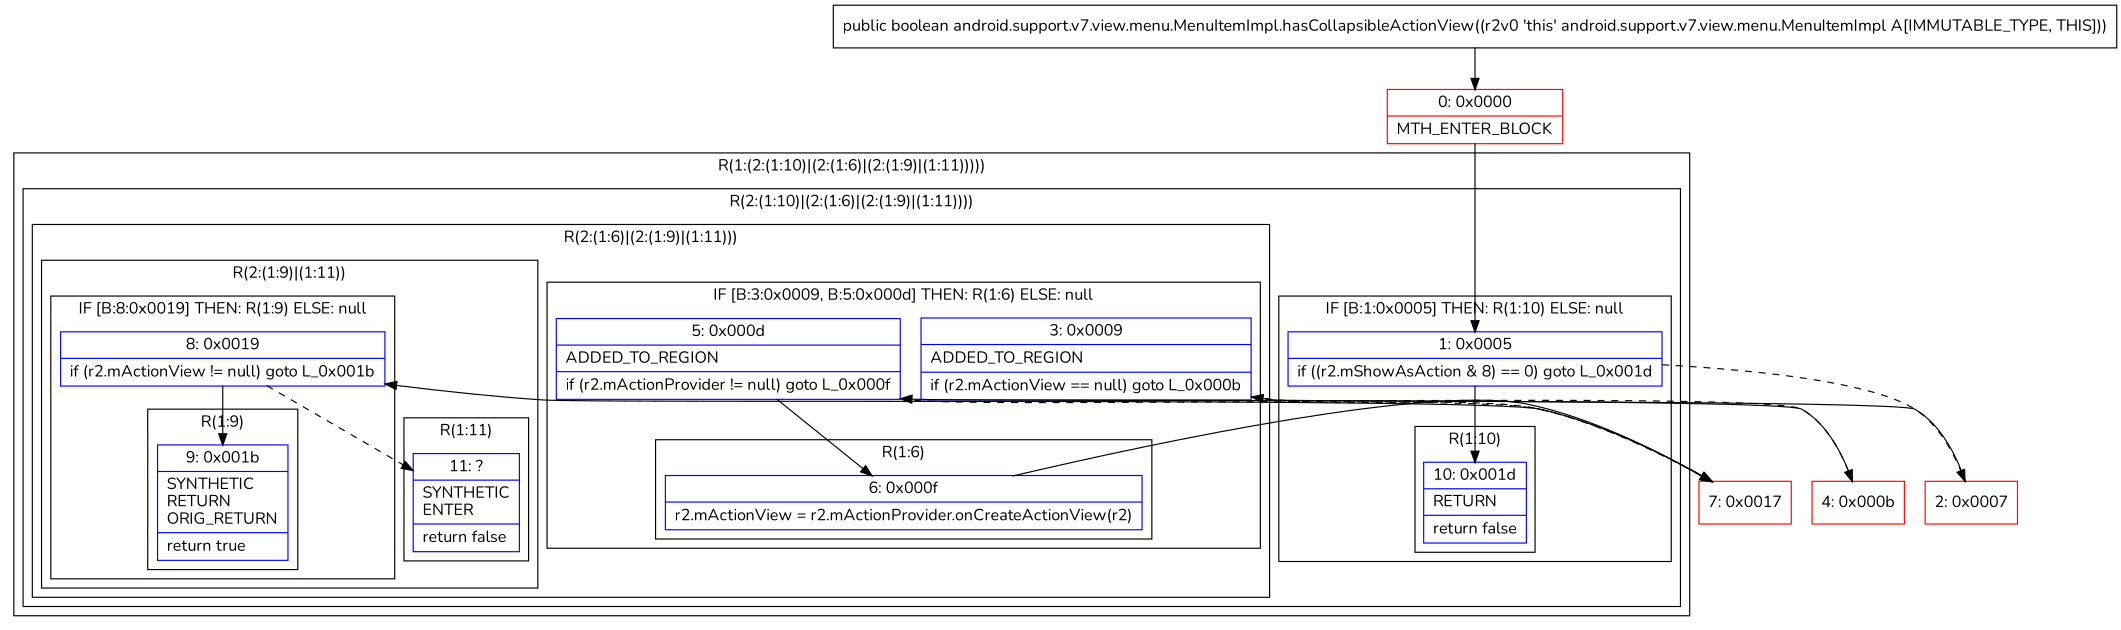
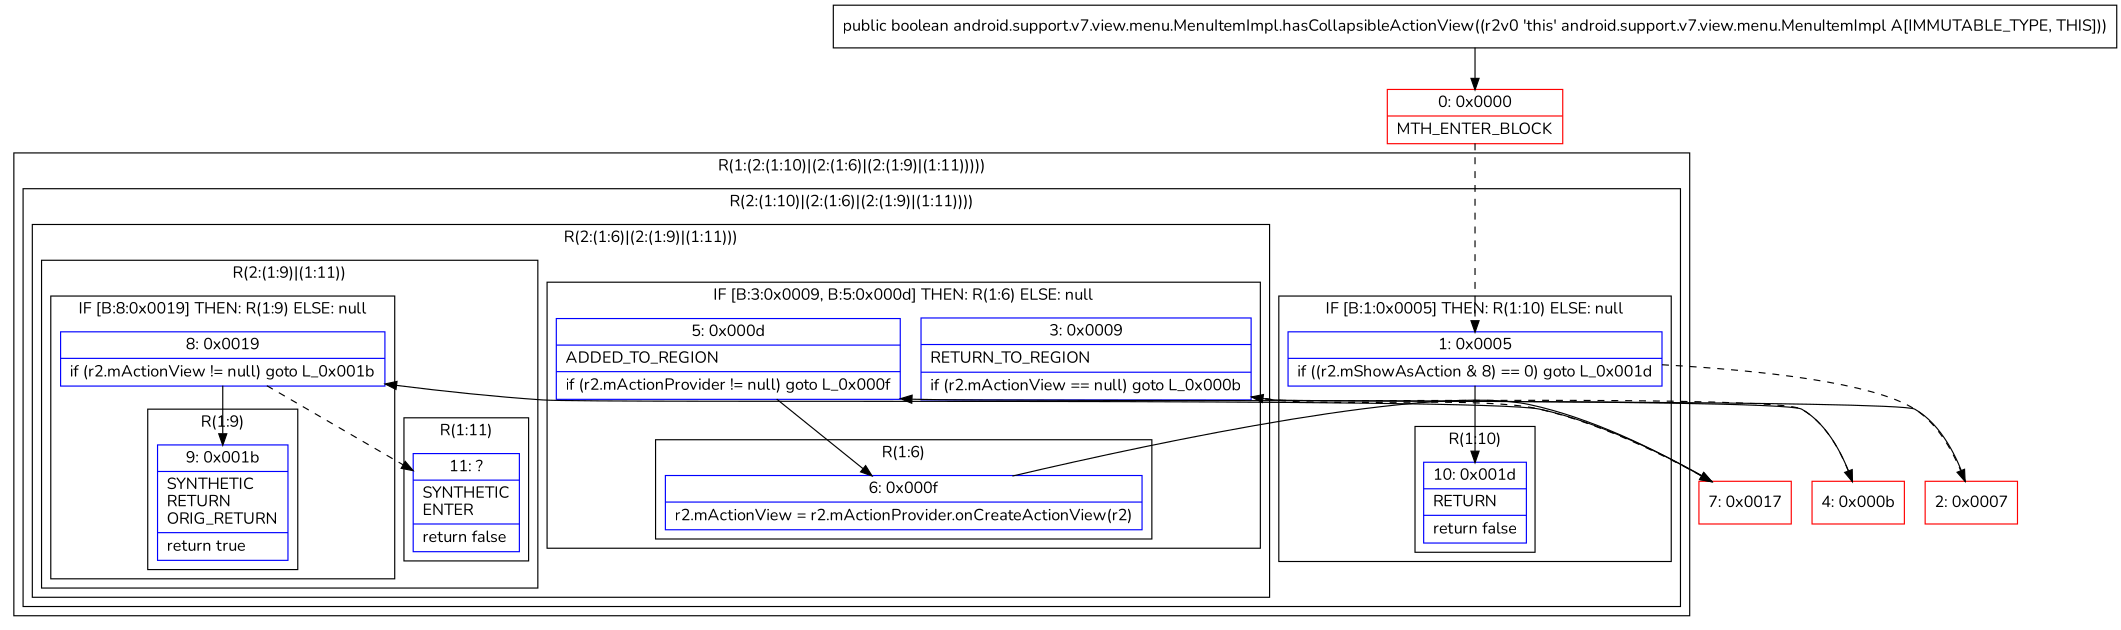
(1475, 232) -> (1475, 232)
(1007, 358) -> (1010, 358)
(1308, 402) -> none
